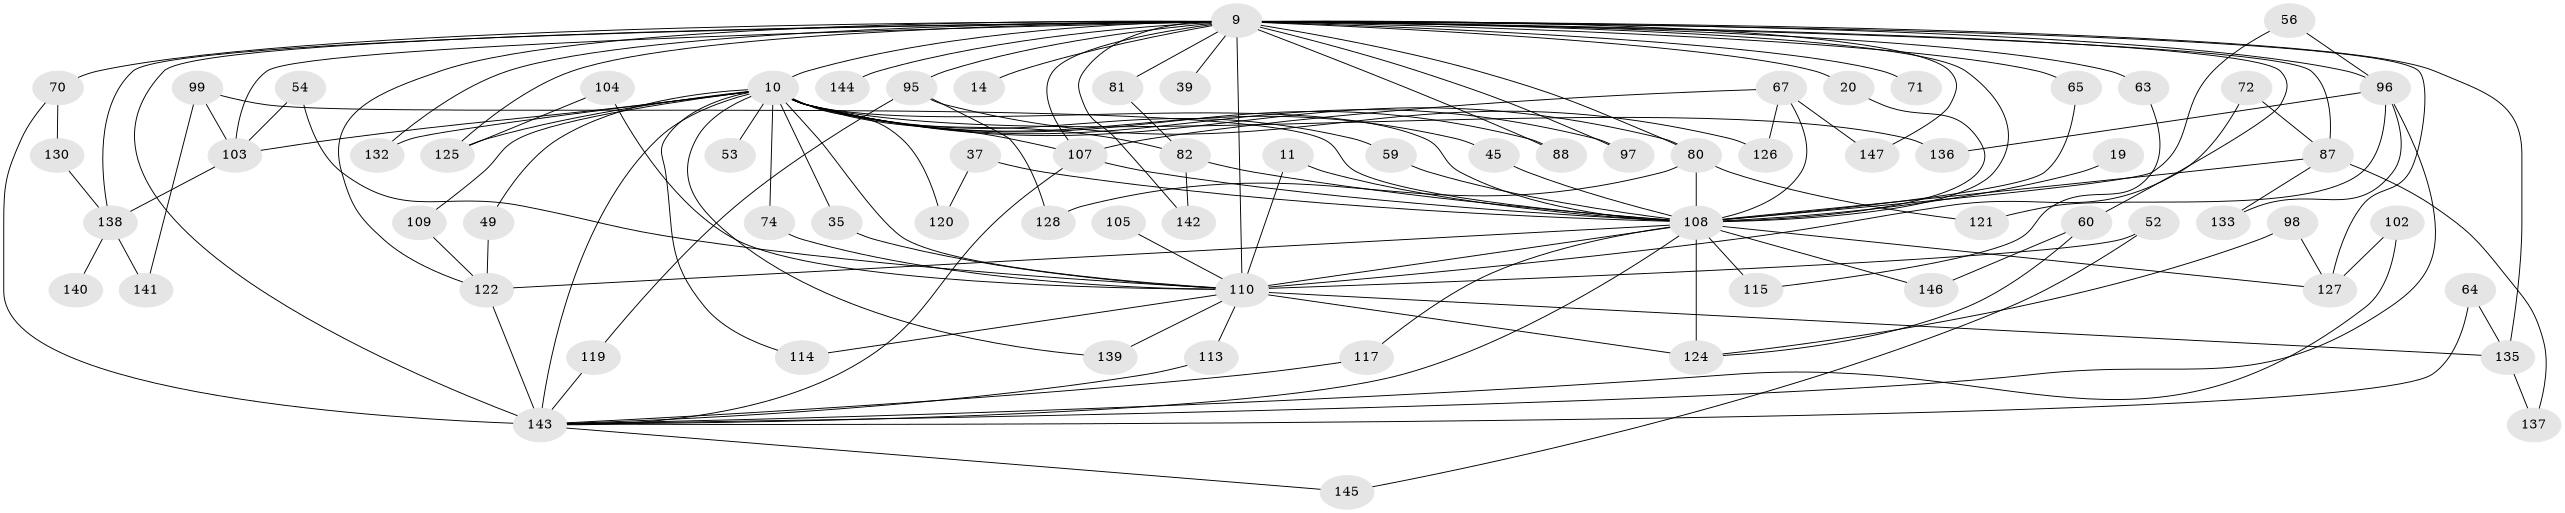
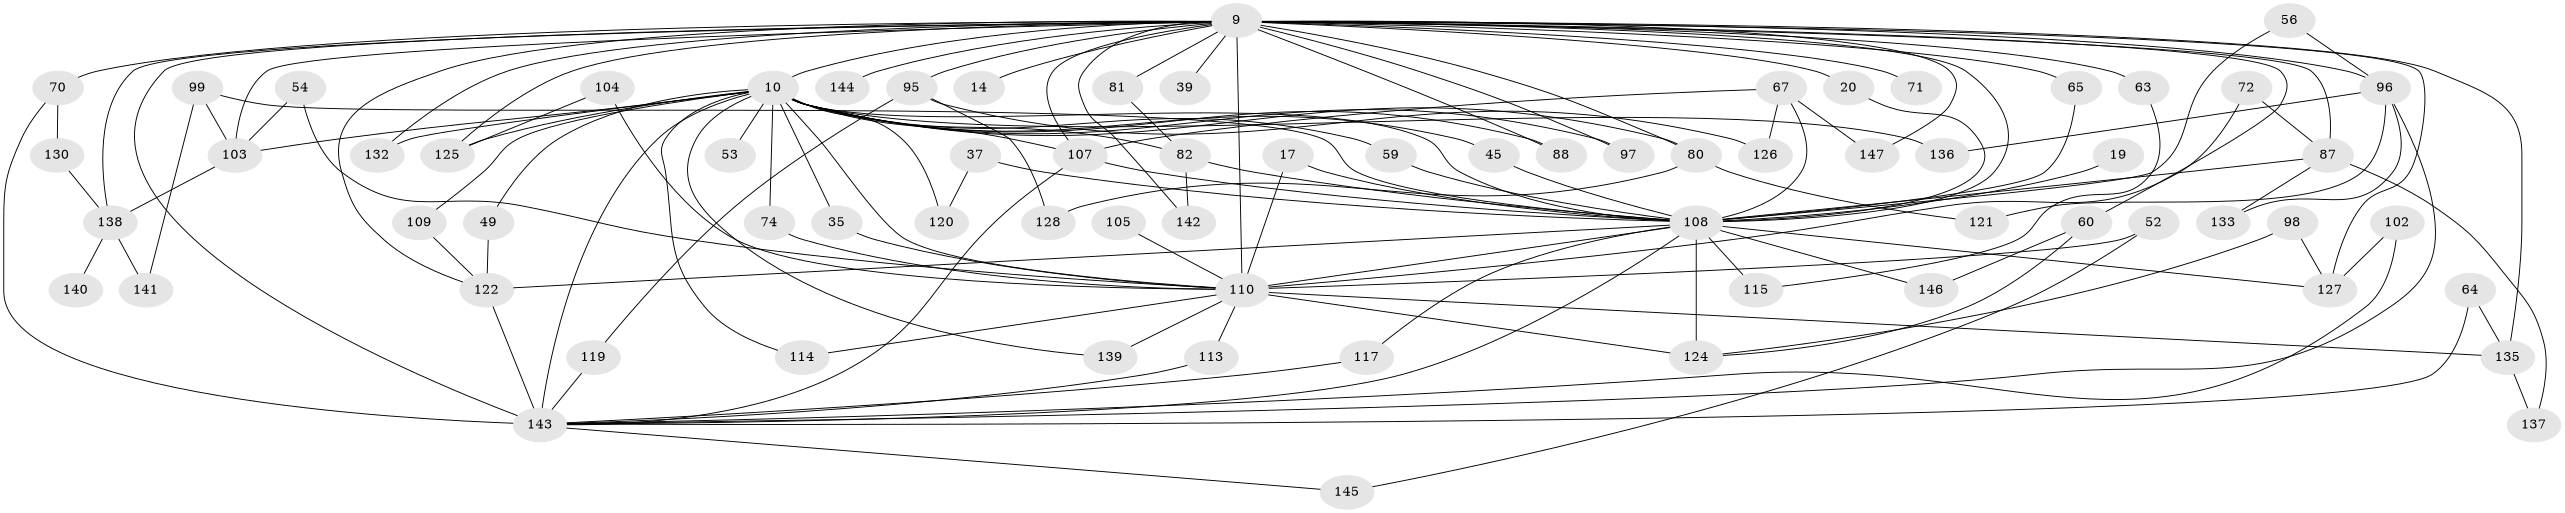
(1288, 155) -> (1288, 155)
(1696, 189) -> none
